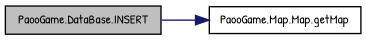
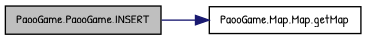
(83, 20) -> (83, 20)
